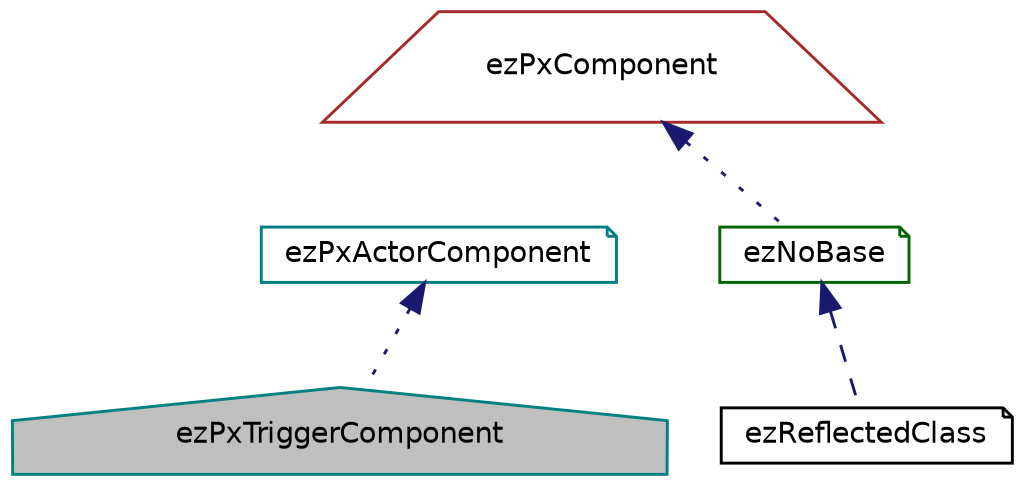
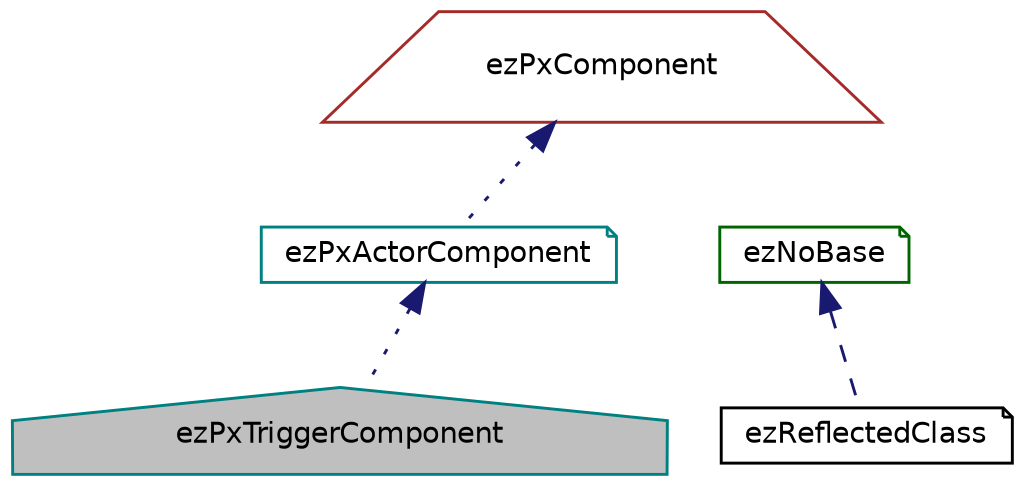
(736, 184) -> (498, 186)
